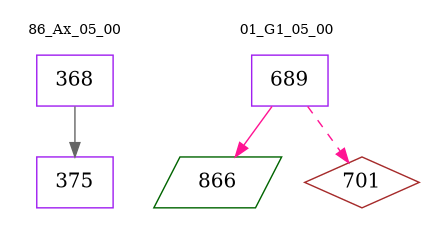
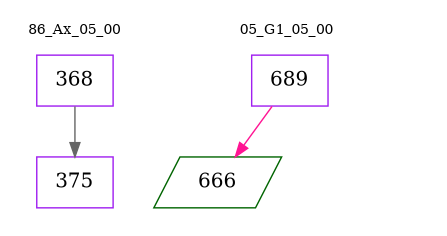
(287, 30) -> (287, 30)
(218, 182) -> (218, 182)
(362, 182) -> none
